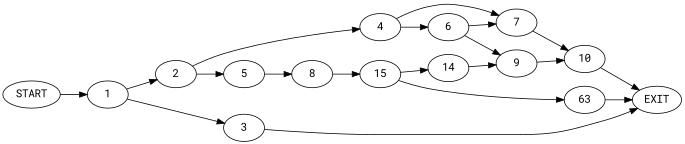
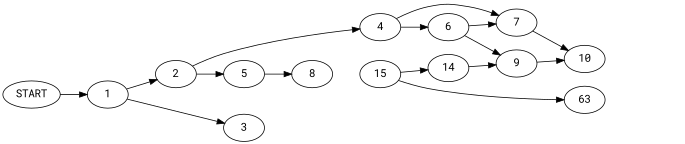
(343, 74) -> none
(657, 100) -> none
